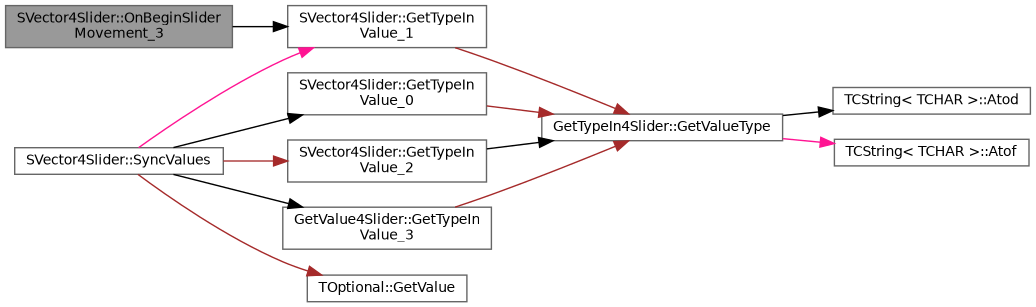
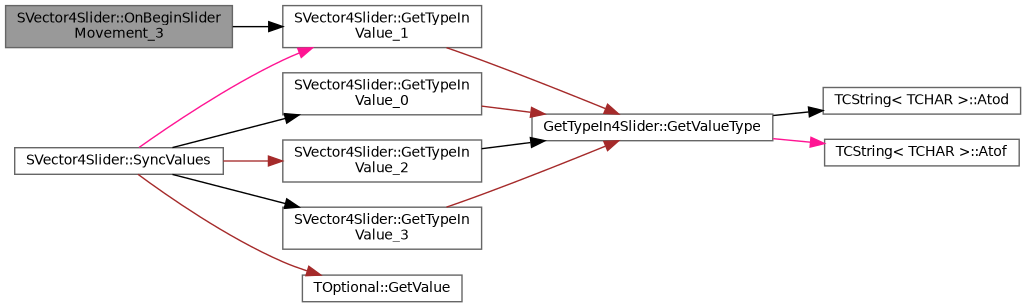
(387, 228) -> (382, 228)
